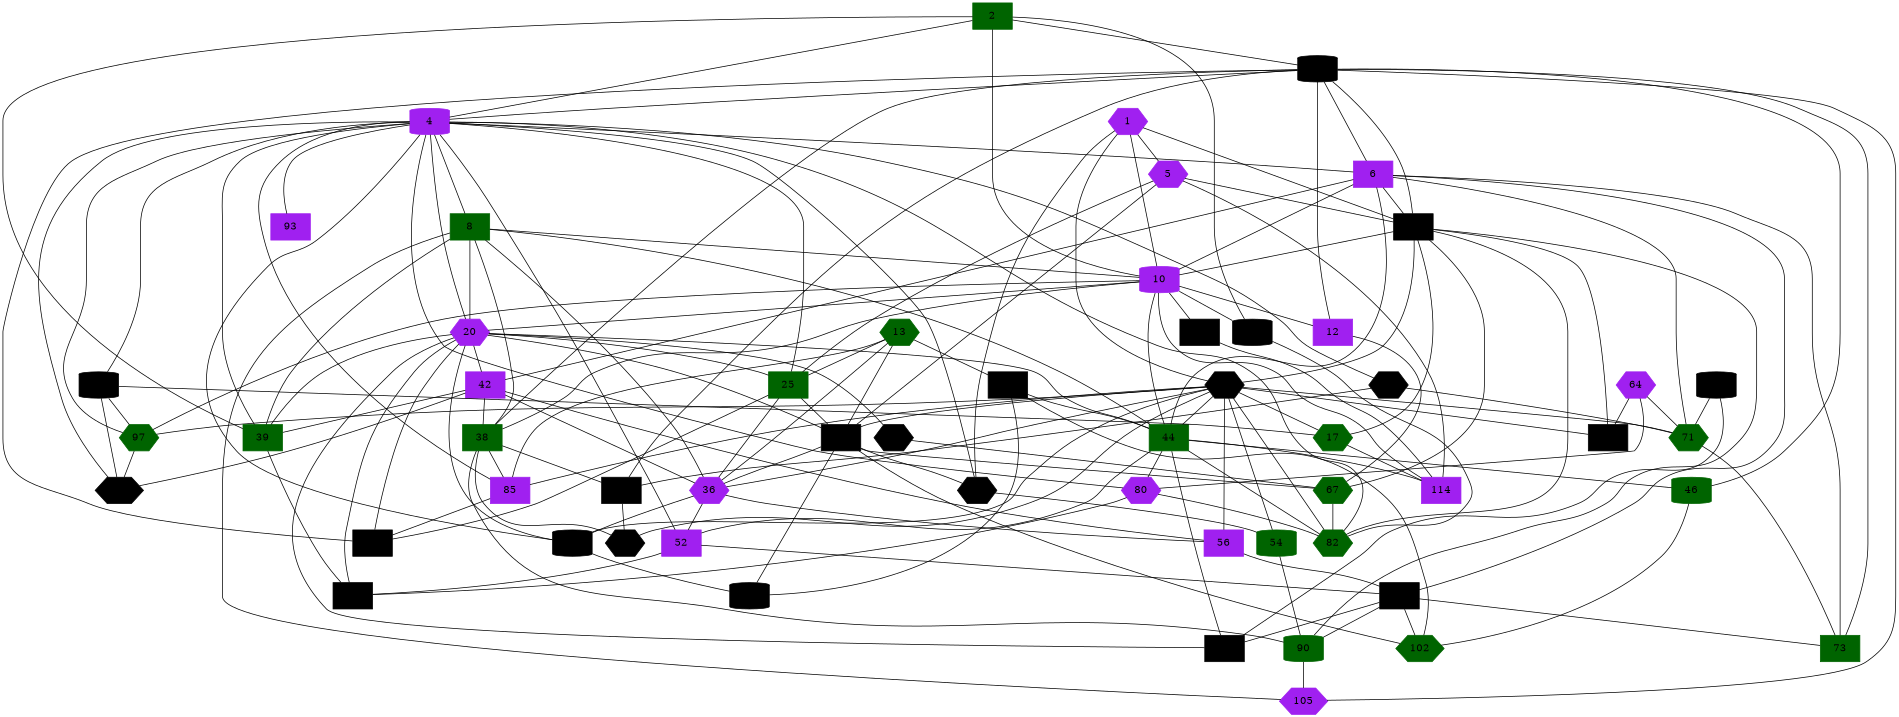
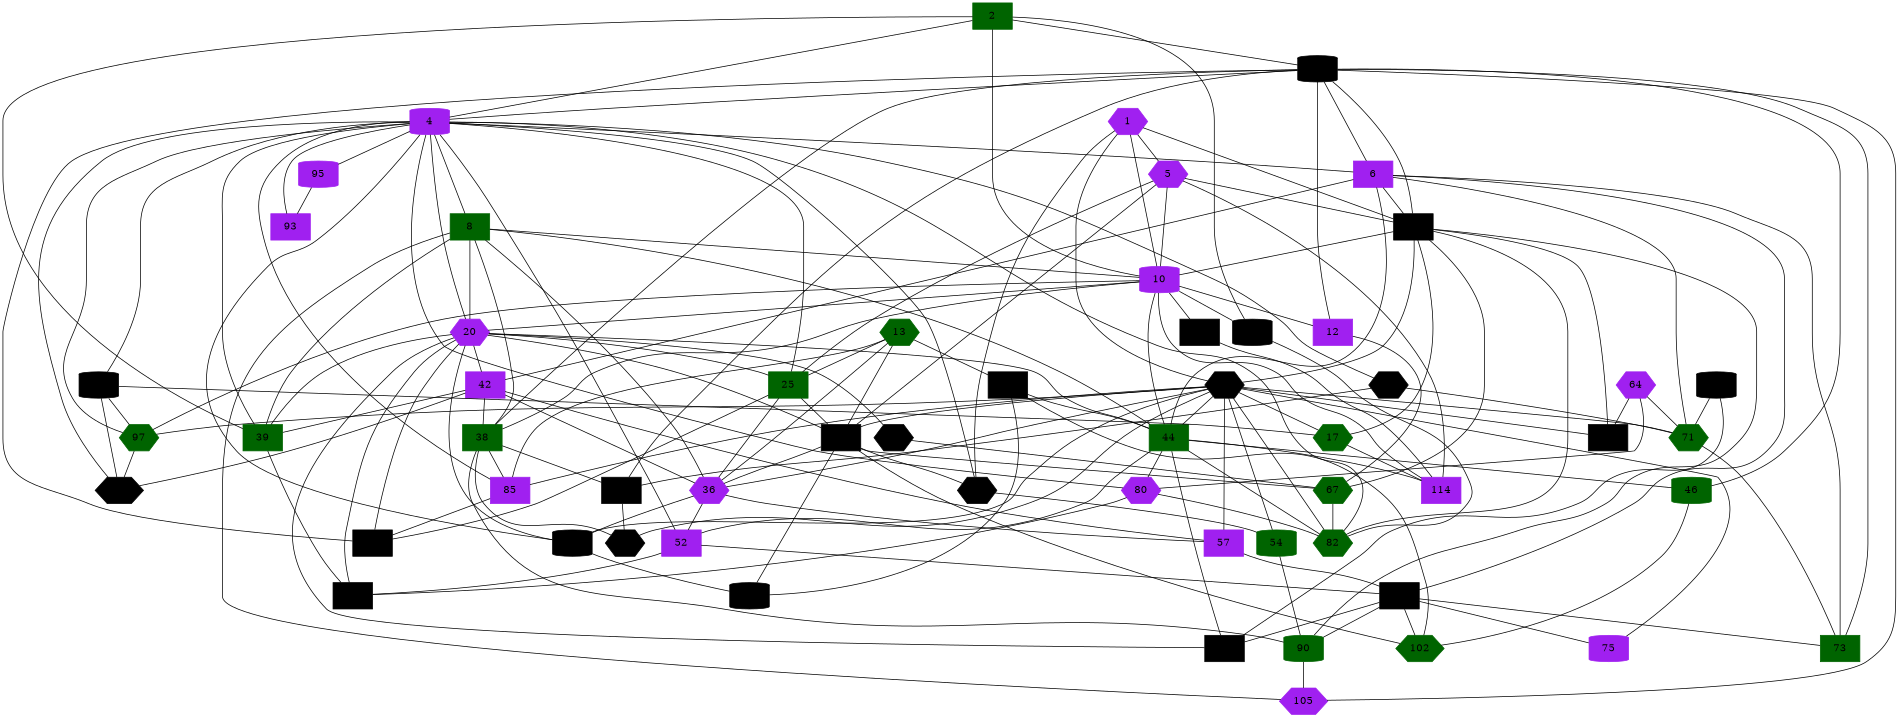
none -> (318, 174)
(1262, 229) -> (1164, 229)
(1224, 543) -> (1224, 543)
none -> (1609, 649)
